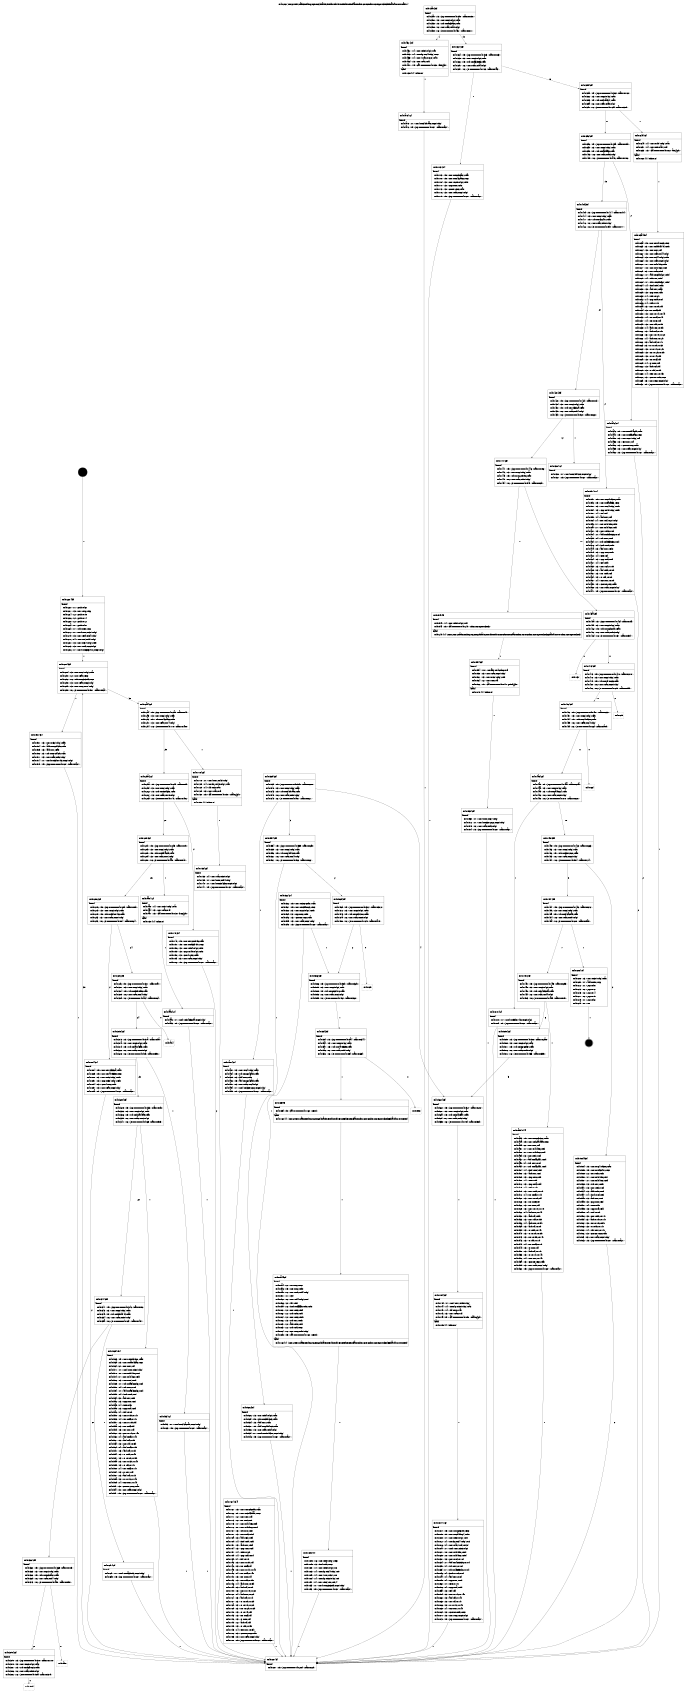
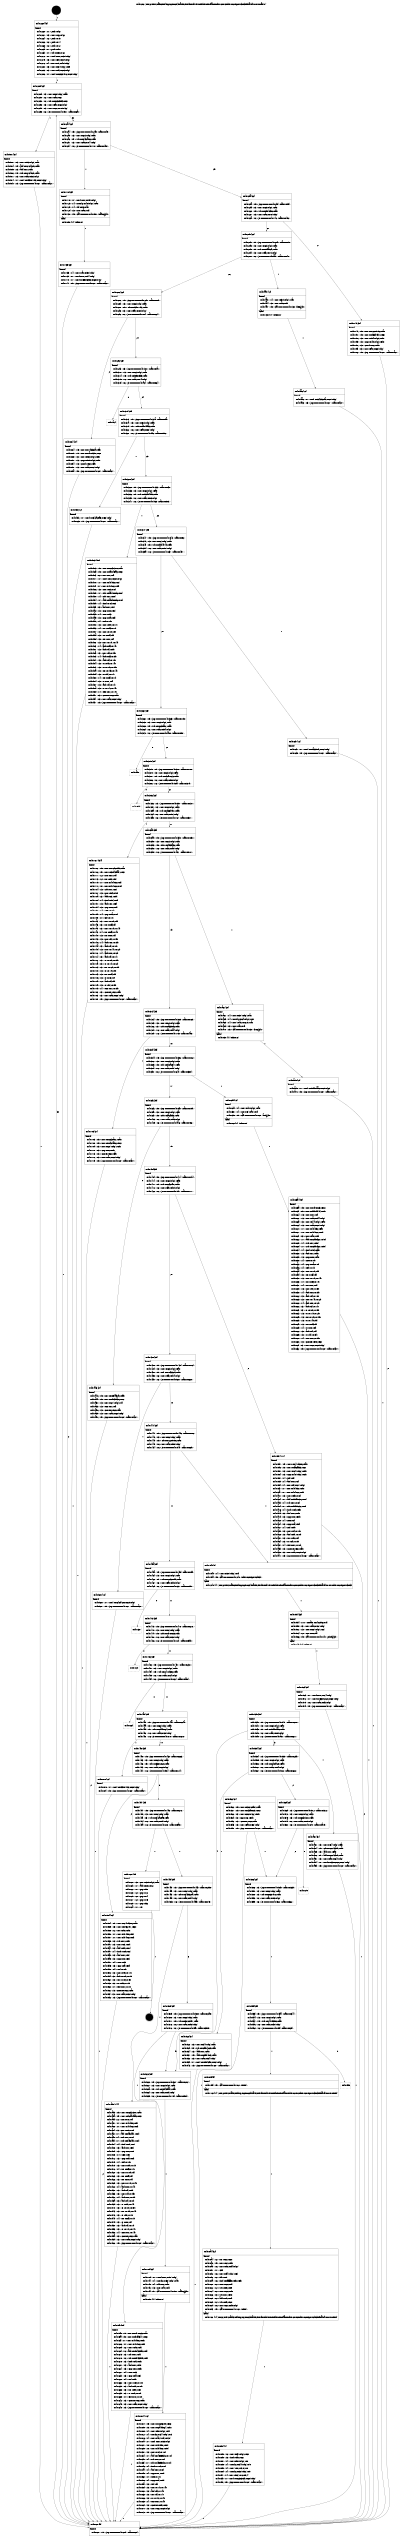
none -> (169, 807)
none -> (94, 2065)
none -> (137, 2367)
